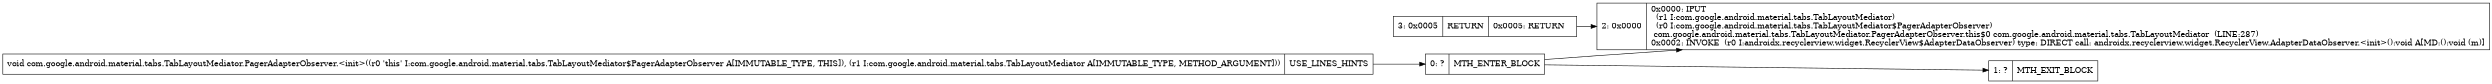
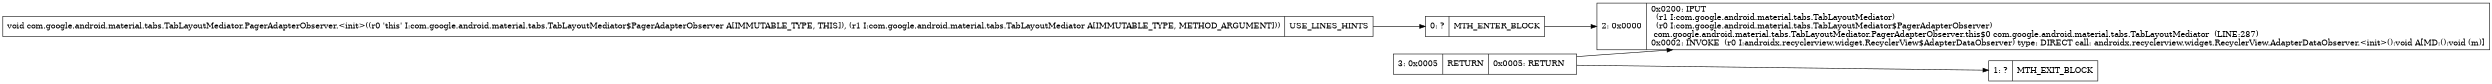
(1681, 9) -> (1681, 9)
(1764, 67) -> (1780, 68)
